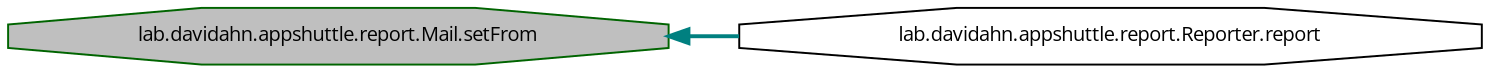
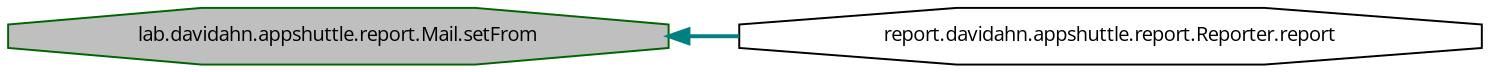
(1111, 36) -> (1111, 36)
